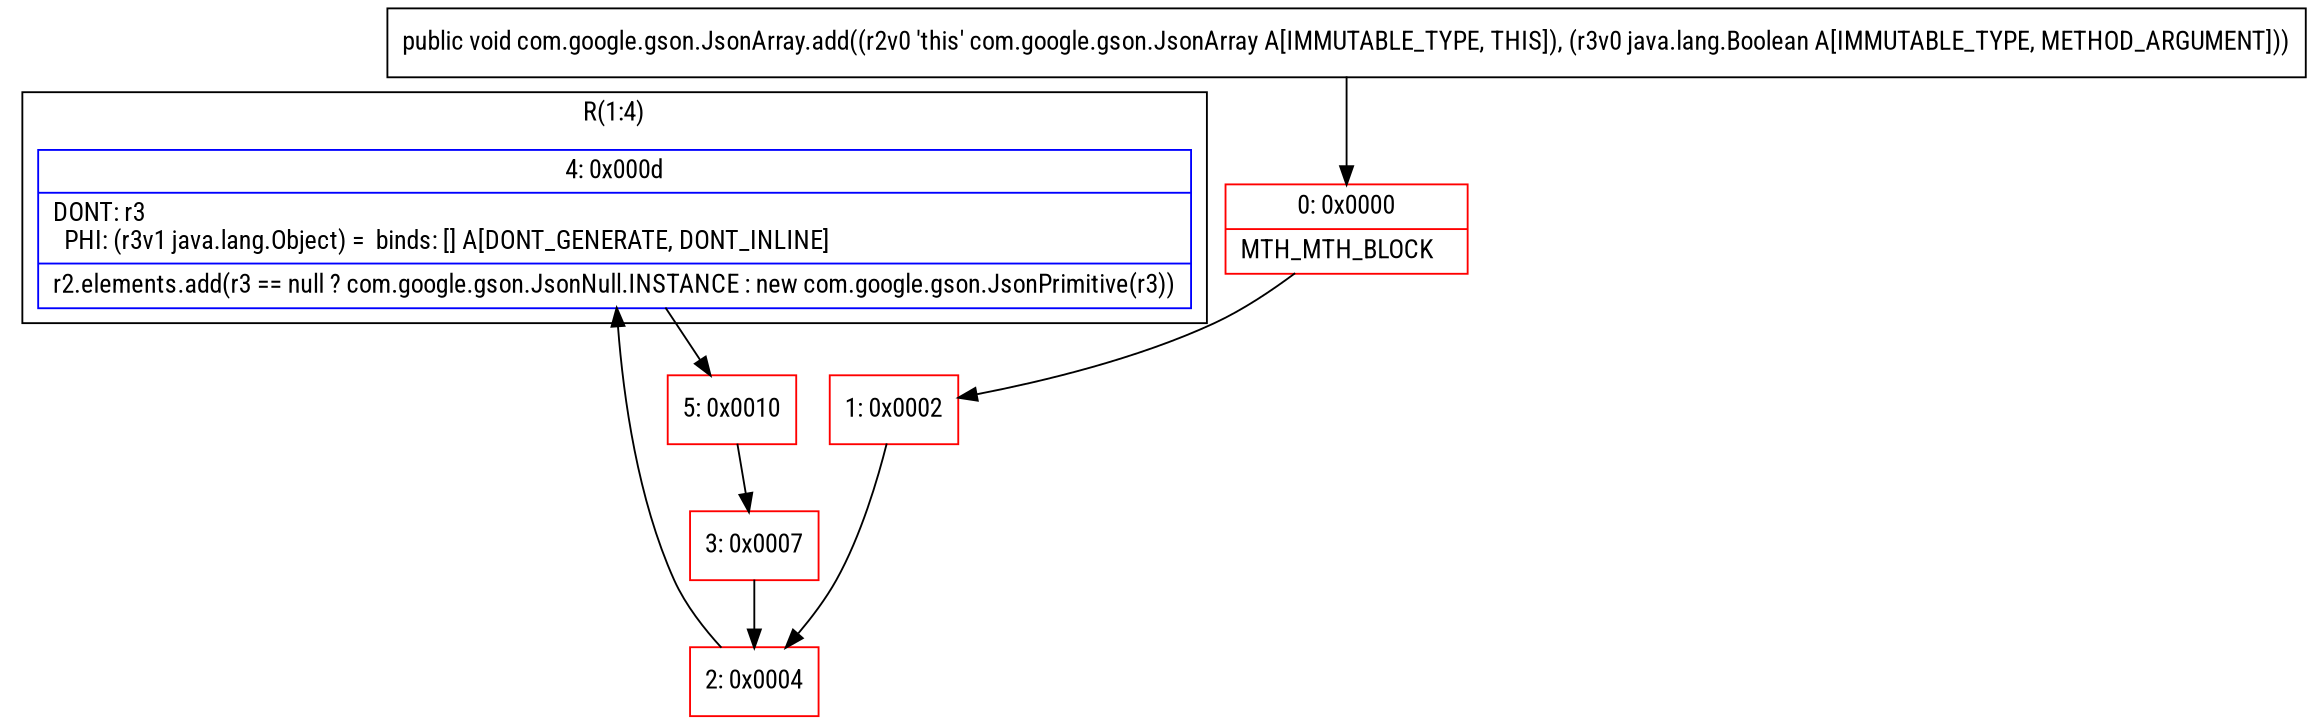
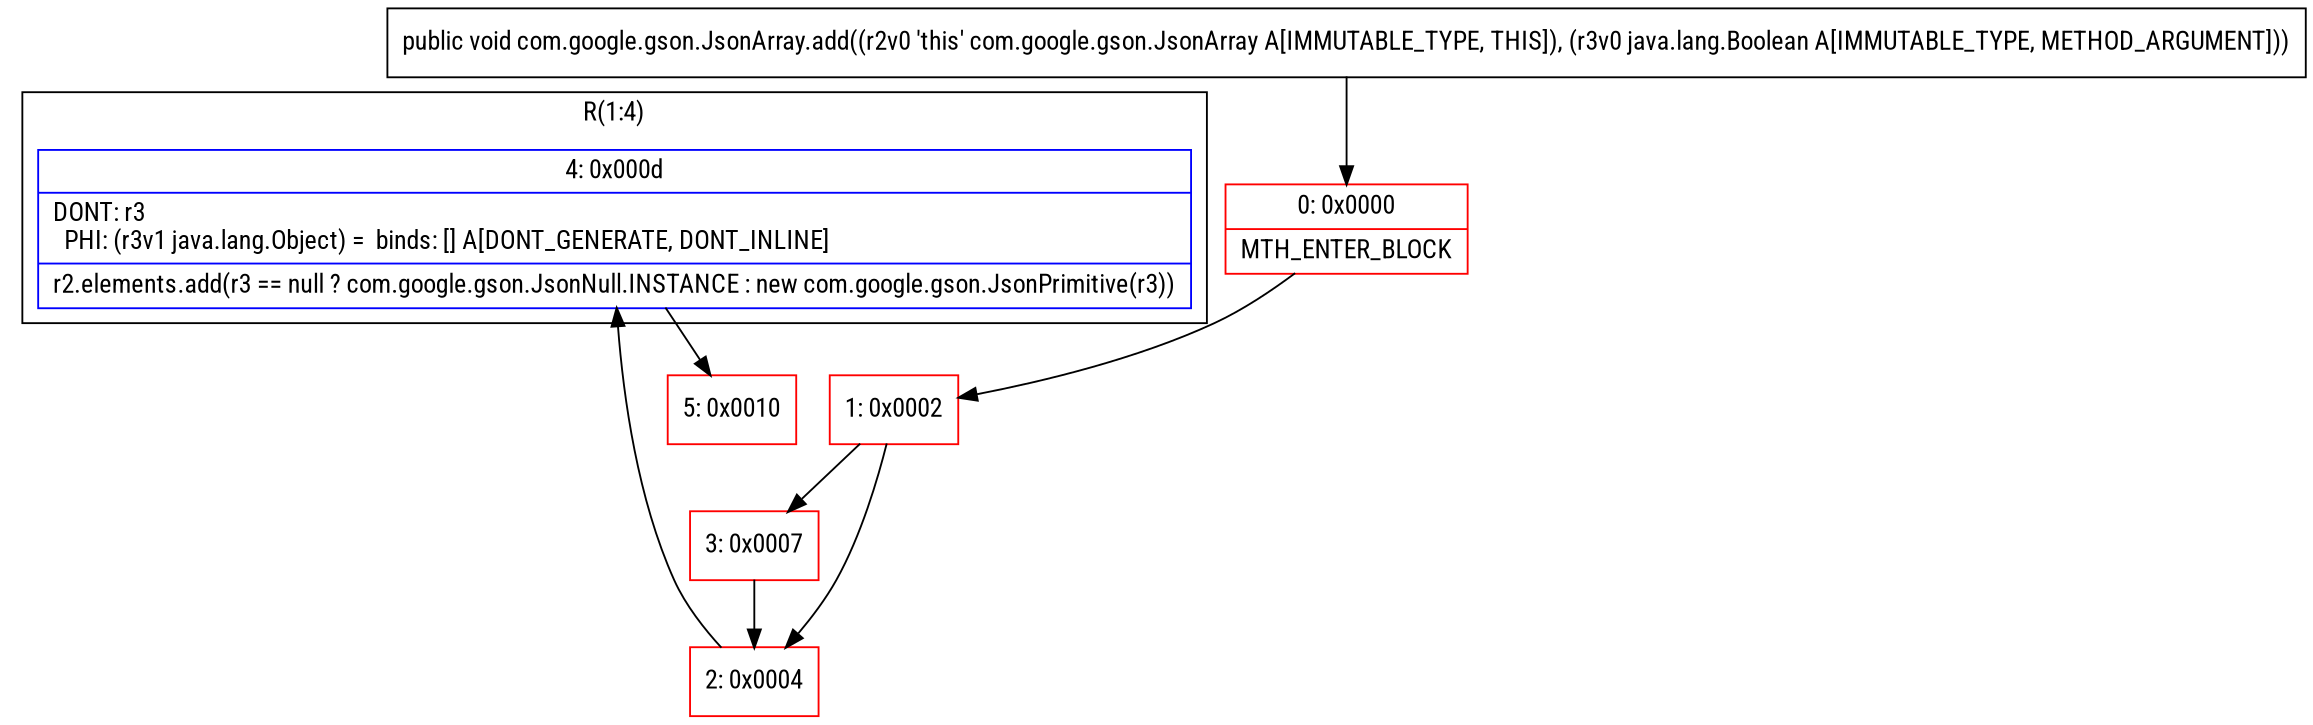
(1337, 251) -> (1347, 251)
(742, 469) -> (831, 471)
